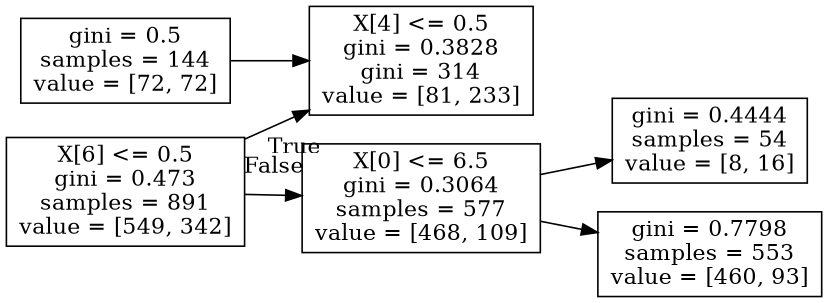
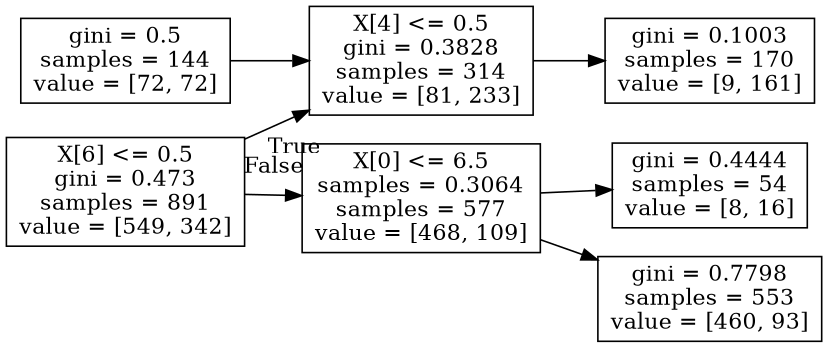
(421, 61) -> (421, 61)
none -> (710, 61)
(421, 198) -> (421, 198)
